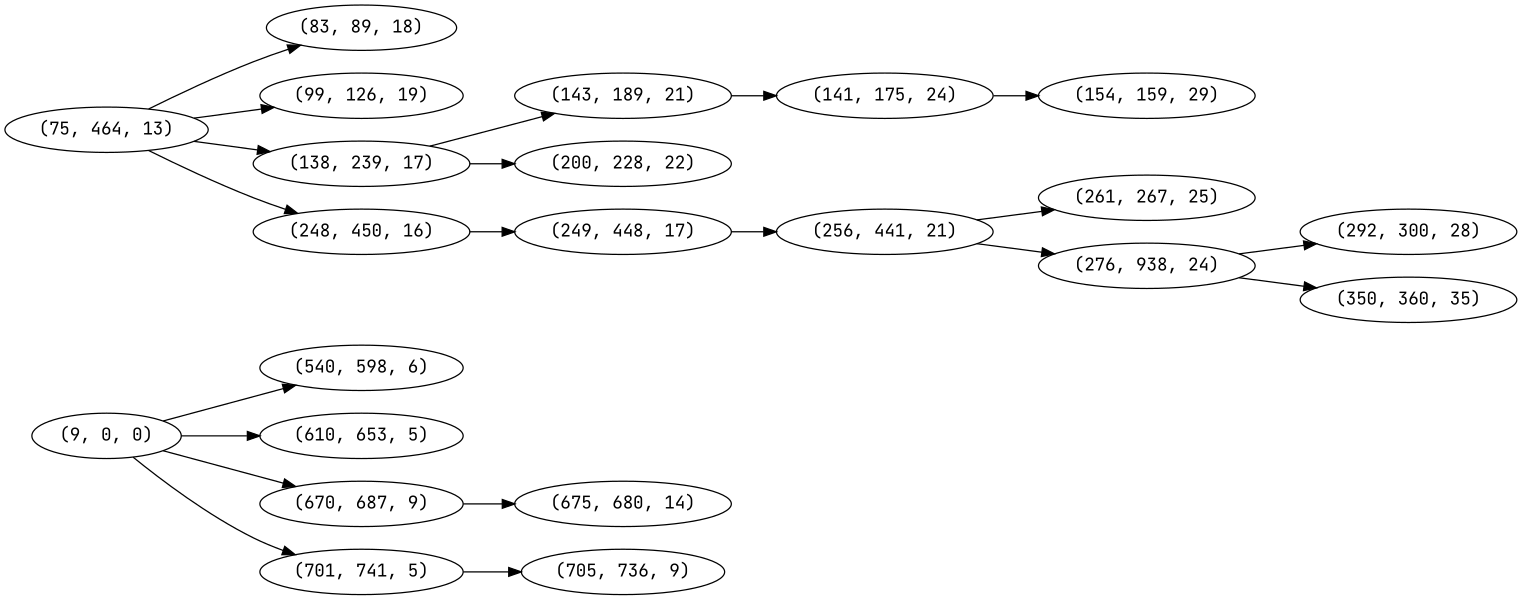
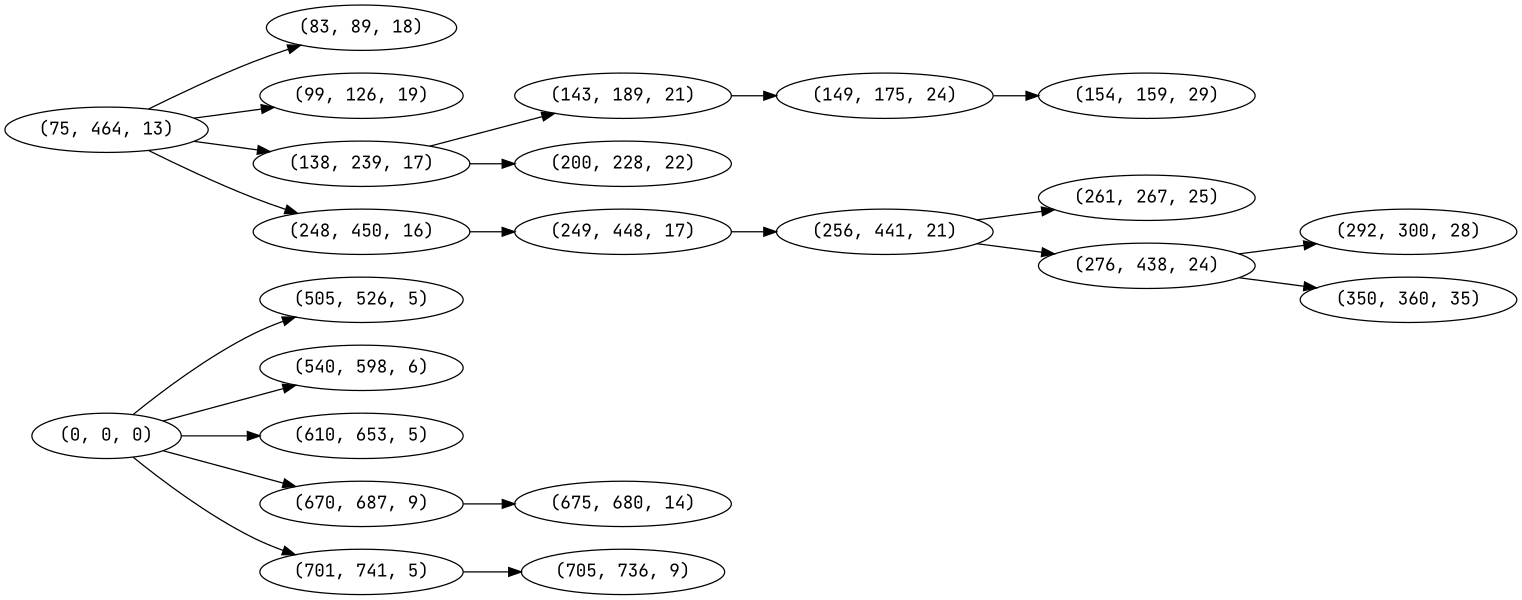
(885, 96) -> (885, 96)
(1147, 266) -> (1147, 266)
none -> (362, 300)
(107, 436) -> (107, 436)
